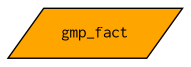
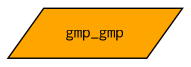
(95, 33) -> (95, 33)
